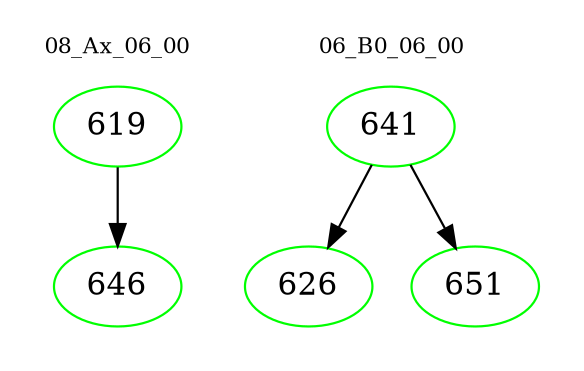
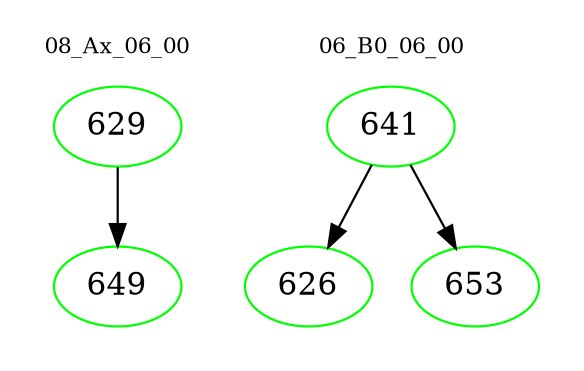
(118, 127) -> (118, 127)
(118, 286) -> (118, 286)
(475, 286) -> (475, 286)
